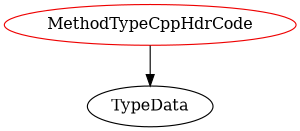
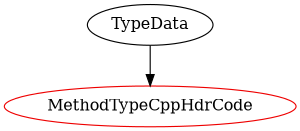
(150, 60) -> (150, 60)
